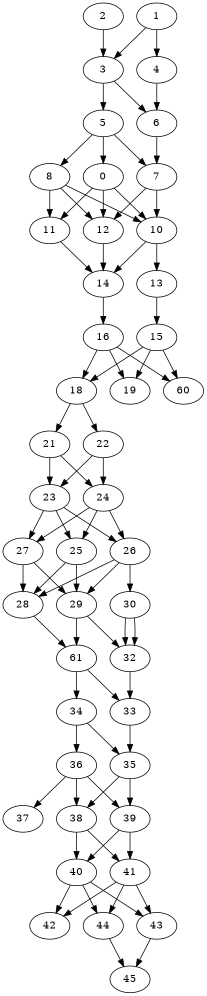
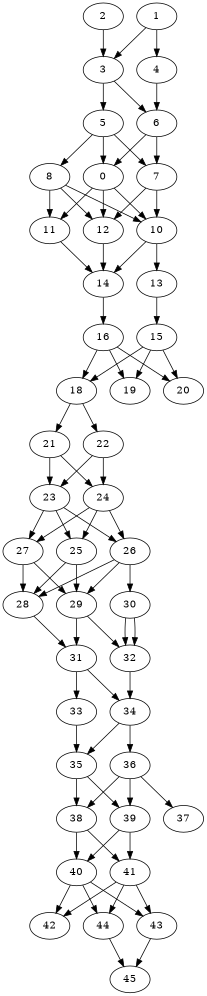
none -> (133, 147)
(184, 391) -> (184, 391)
(77, 658) -> (77, 658)
(130, 681) -> (130, 681)
